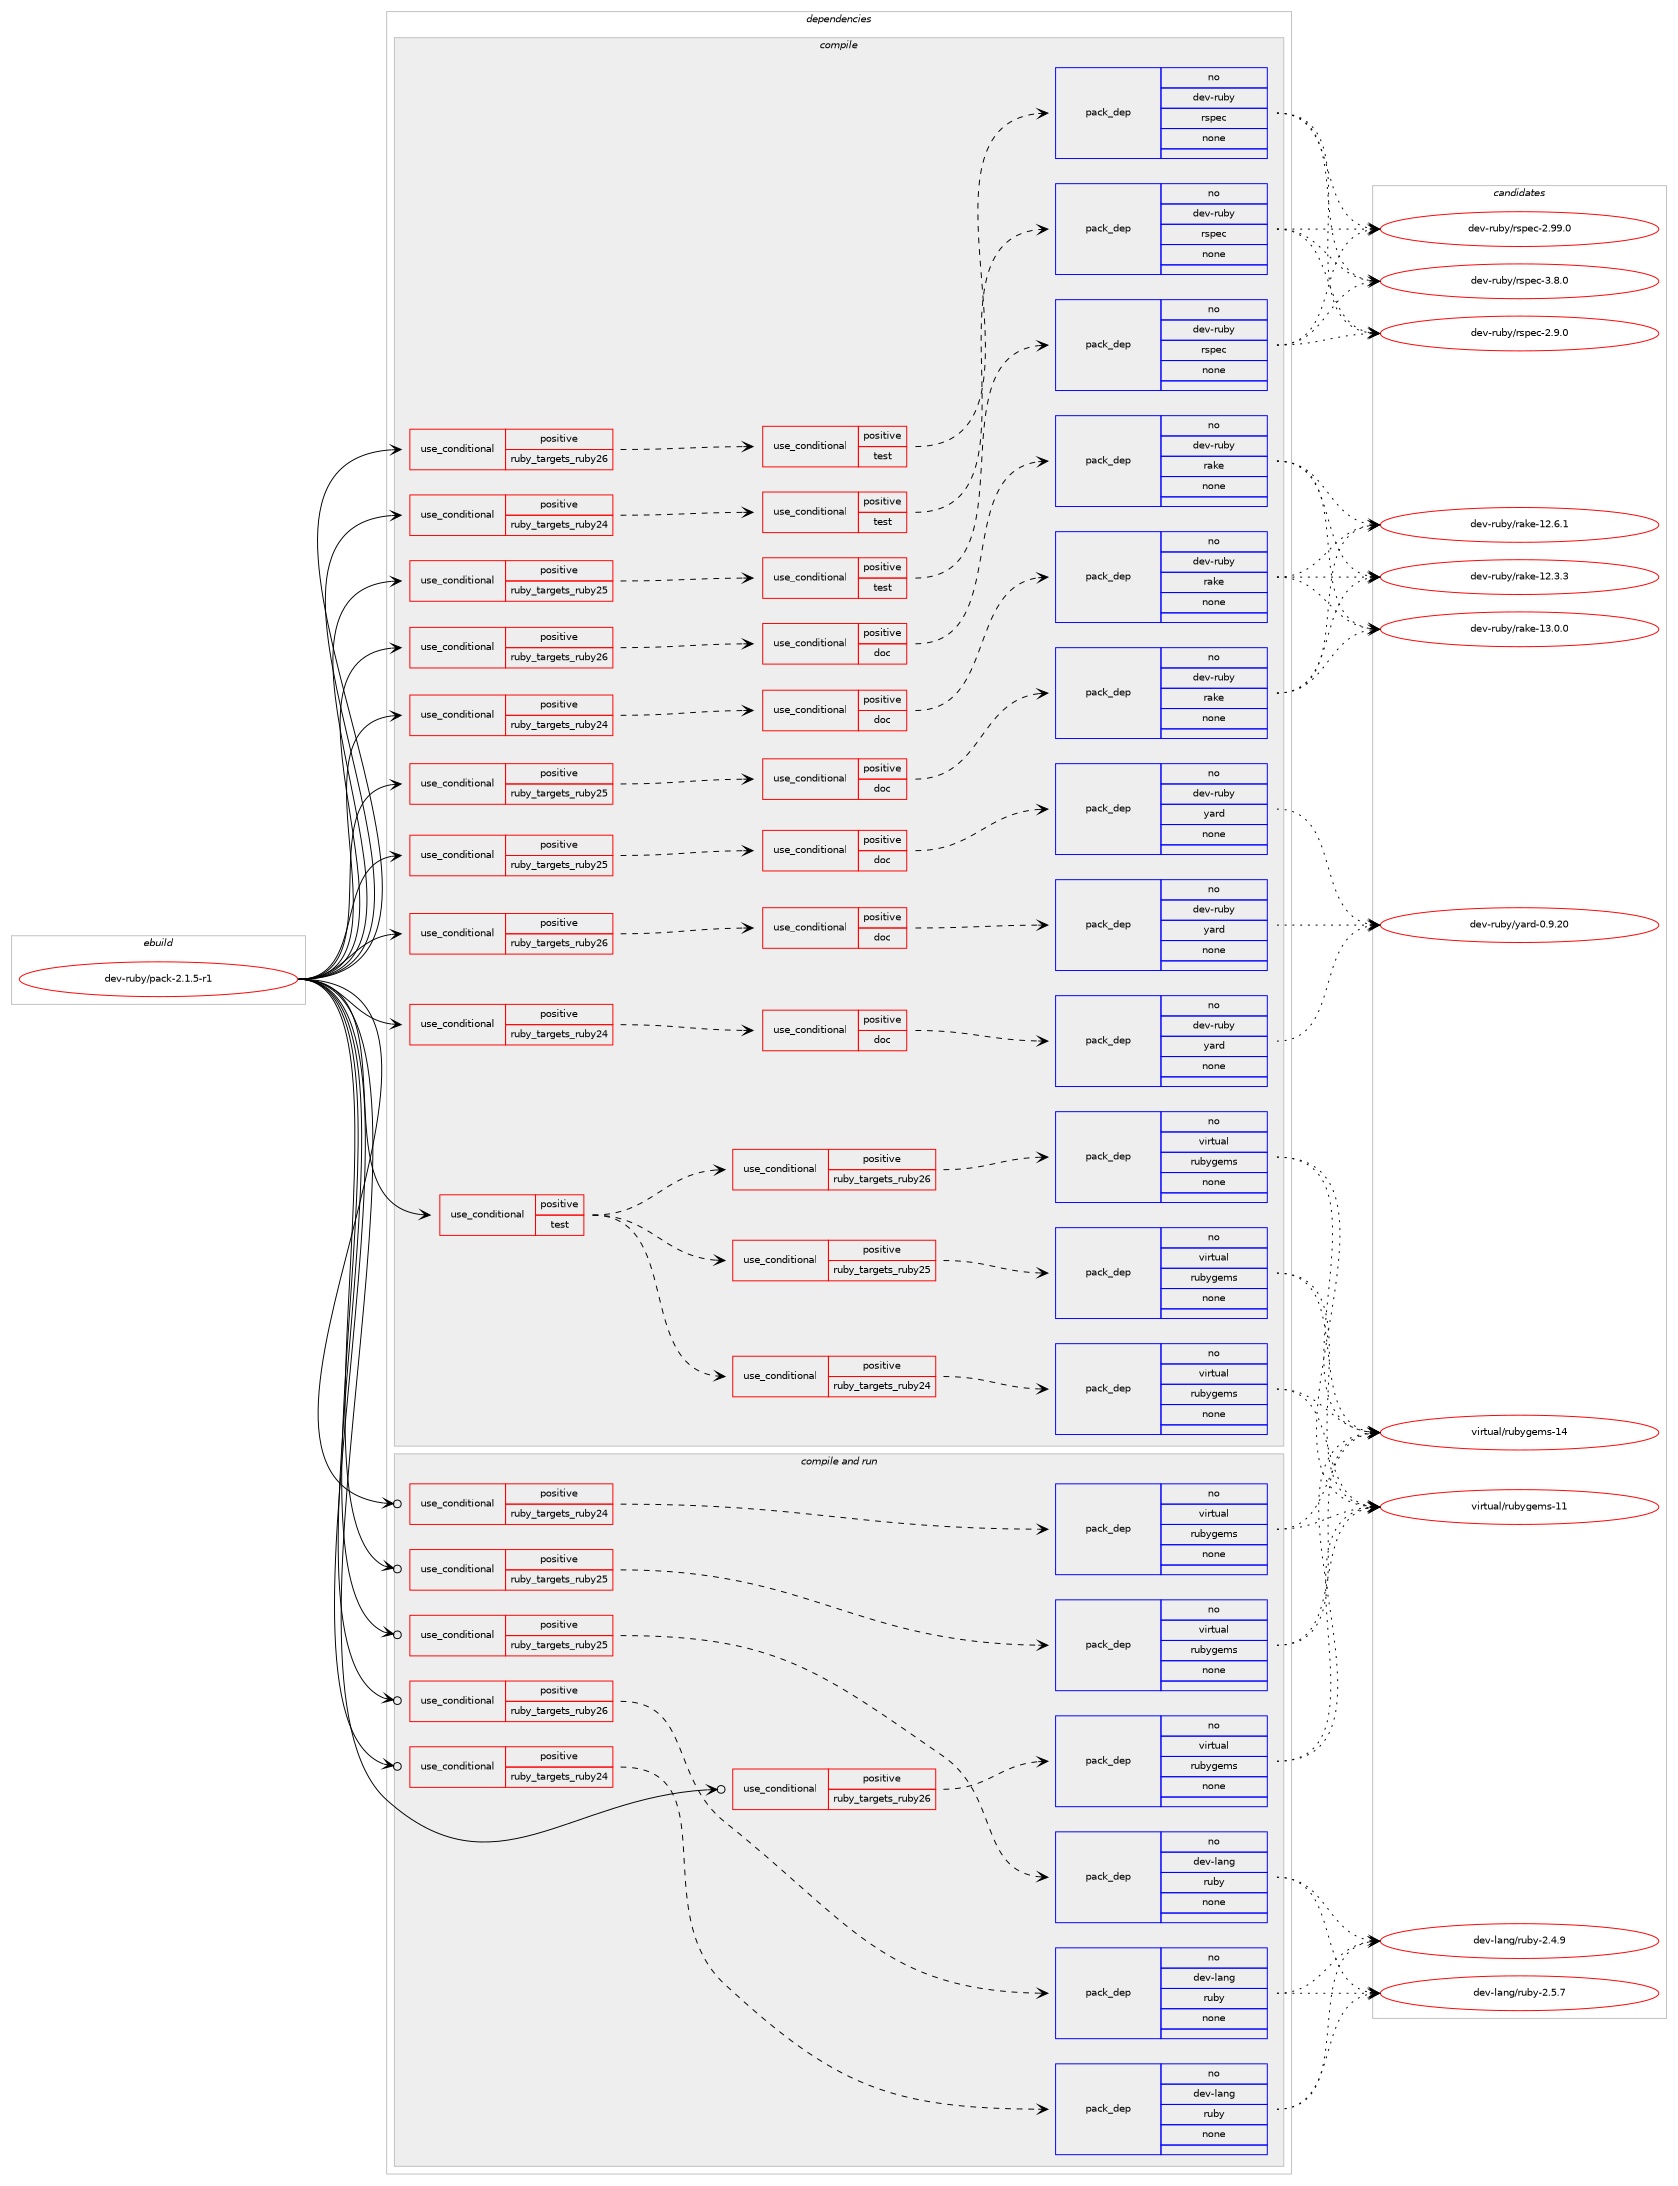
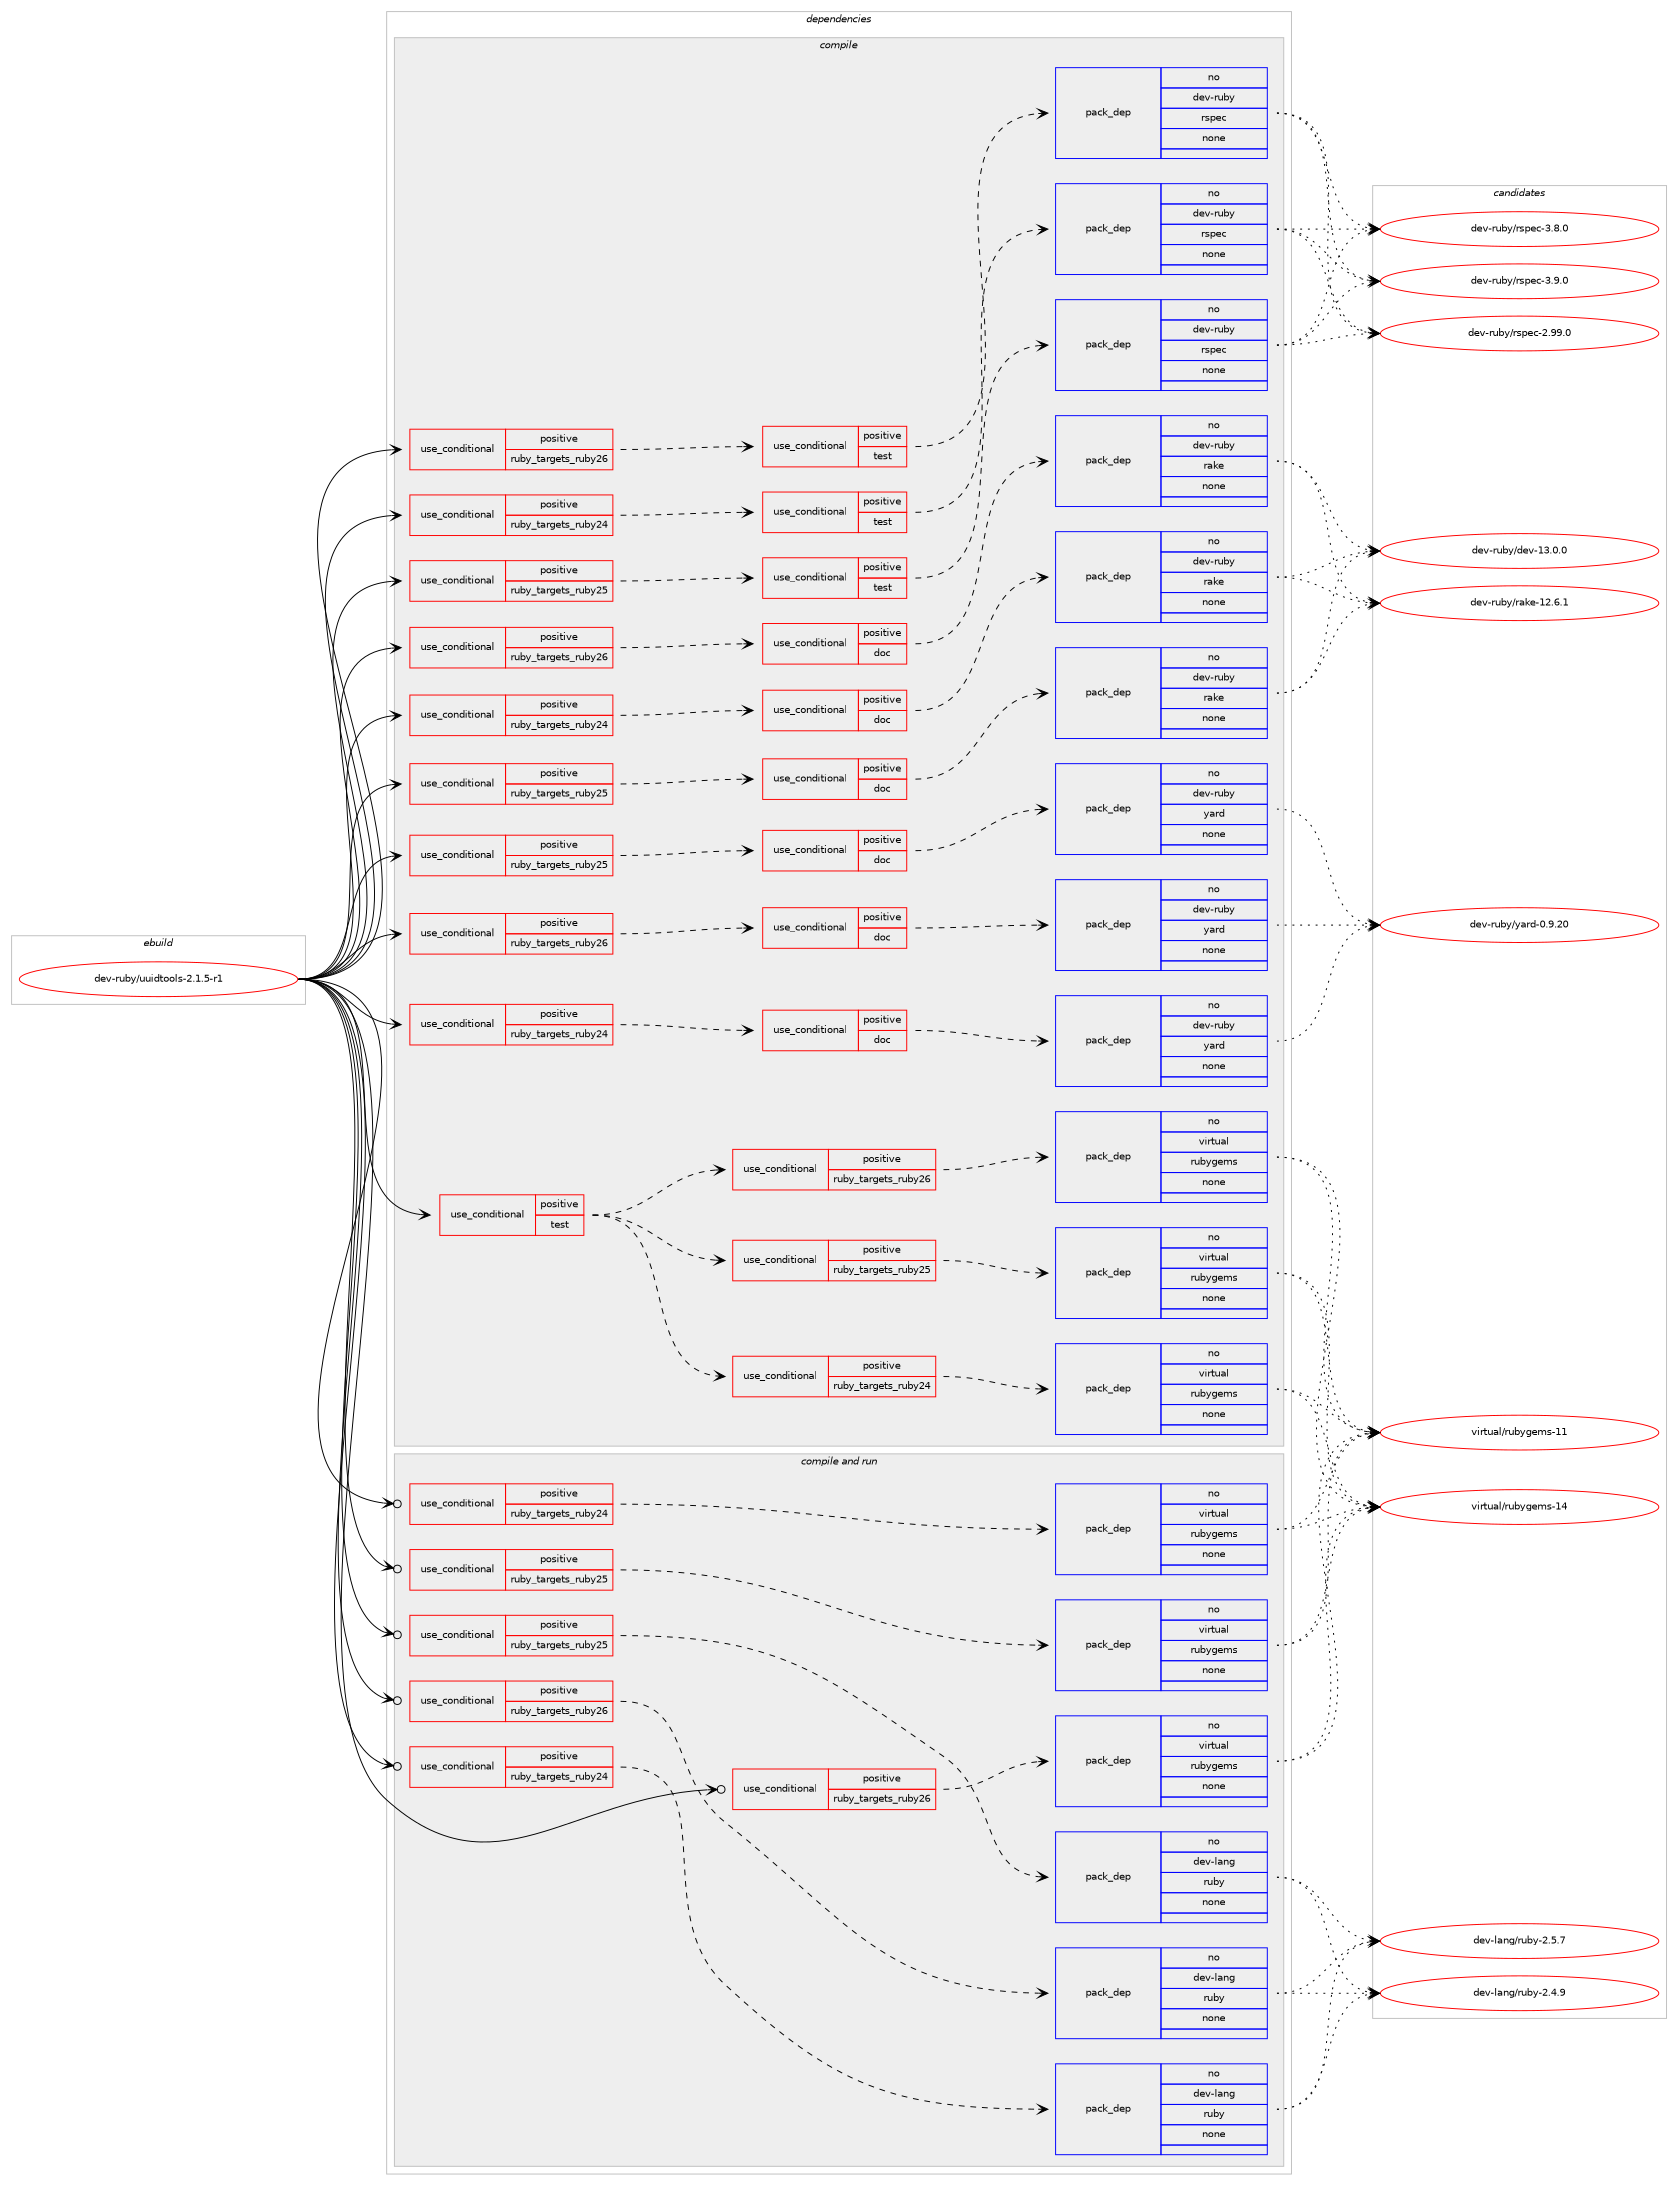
(1520, 333) -> (1520, 281)
(1520, 577) -> none
(1520, 629) -> (1520, 551)
(159, 979) -> (159, 979)
